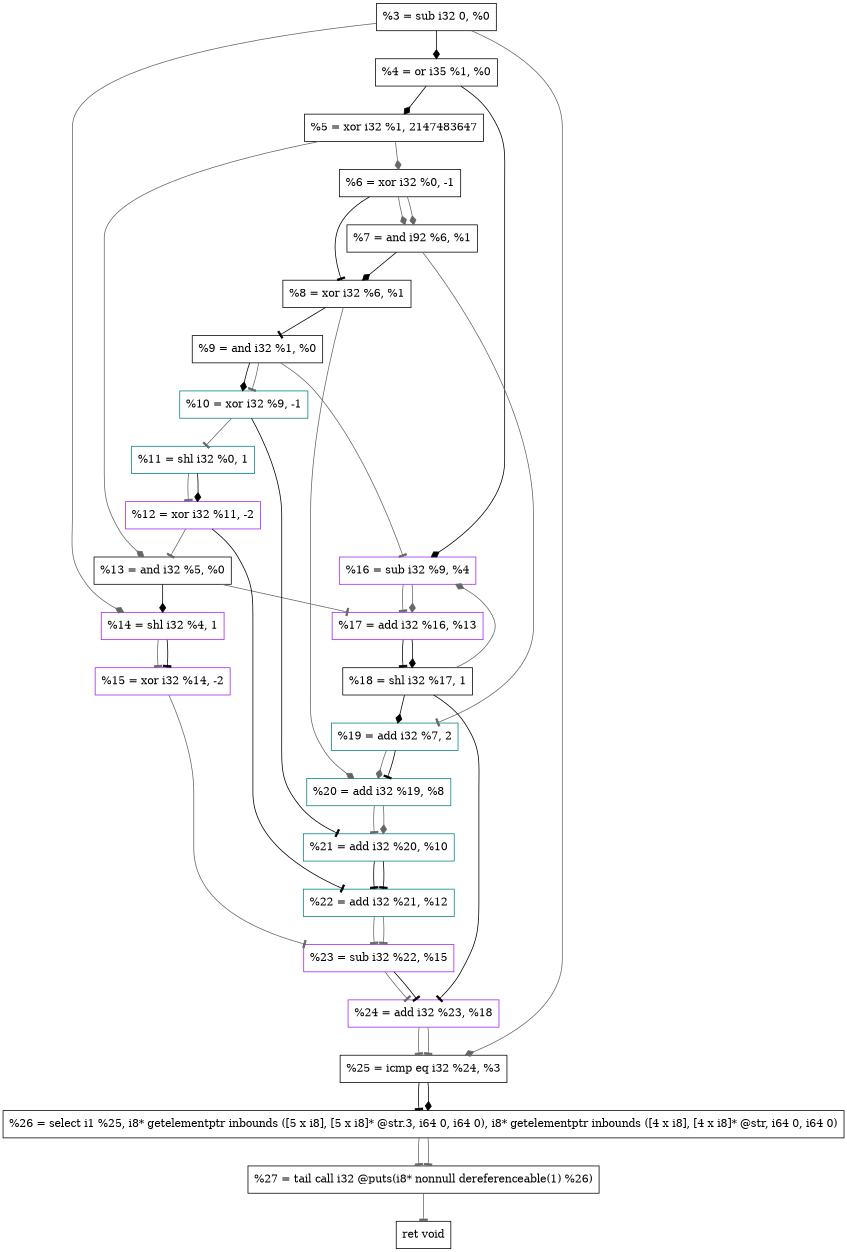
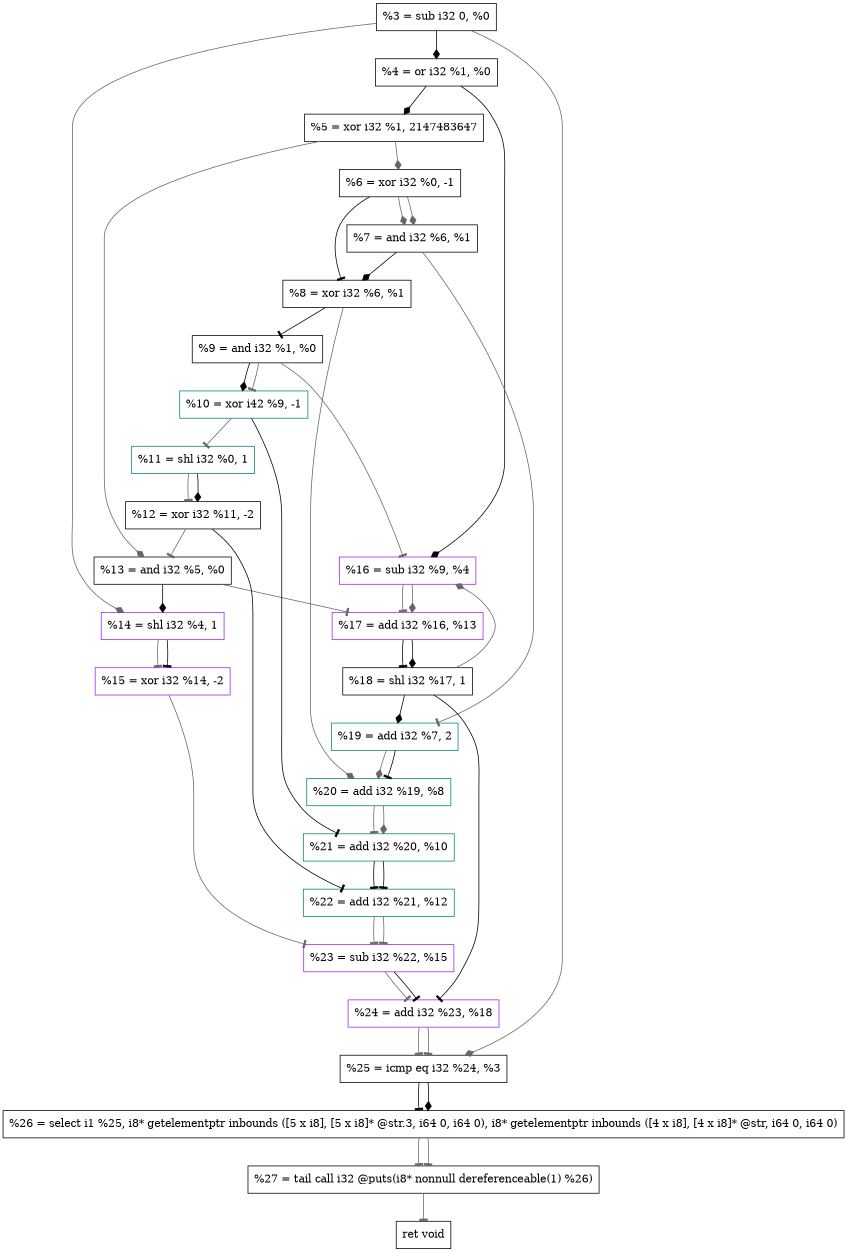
(436, 72) -> (436, 72)
(412, 238) -> (412, 238)
(244, 405) -> (244, 405)
(193, 515) -> (193, 515)
